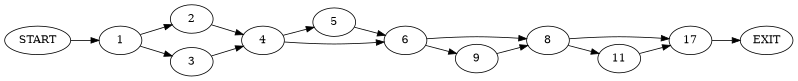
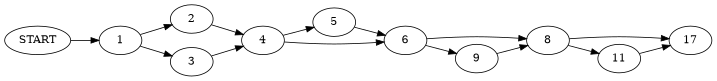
(767, 40) -> none
